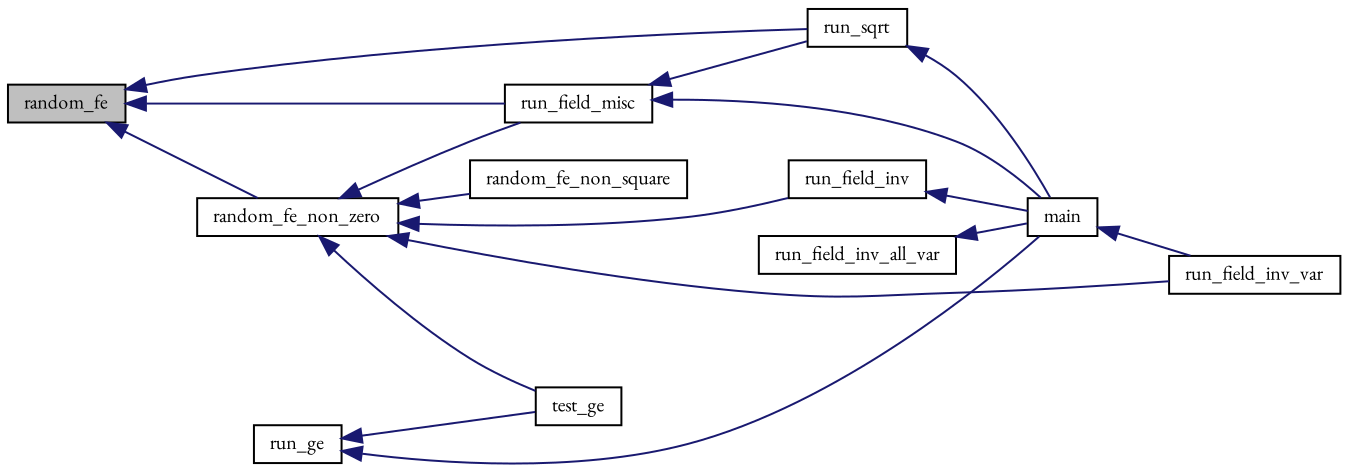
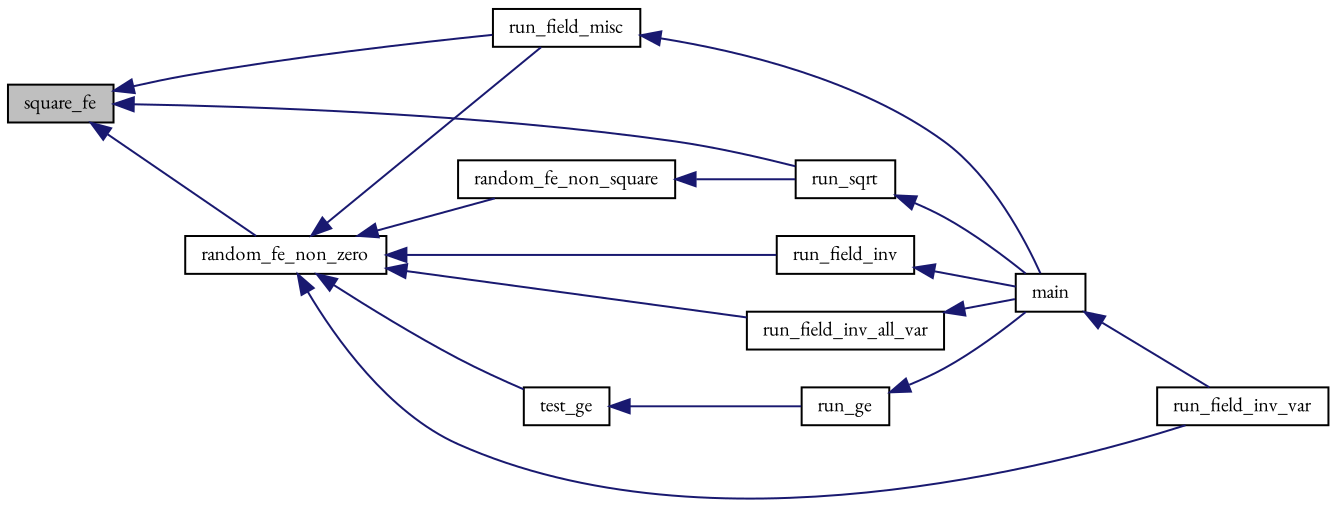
(738, 60) -> (746, 179)
(67, 104) -> (61, 104)
none -> (577, 294)
(448, 424) -> (716, 406)
